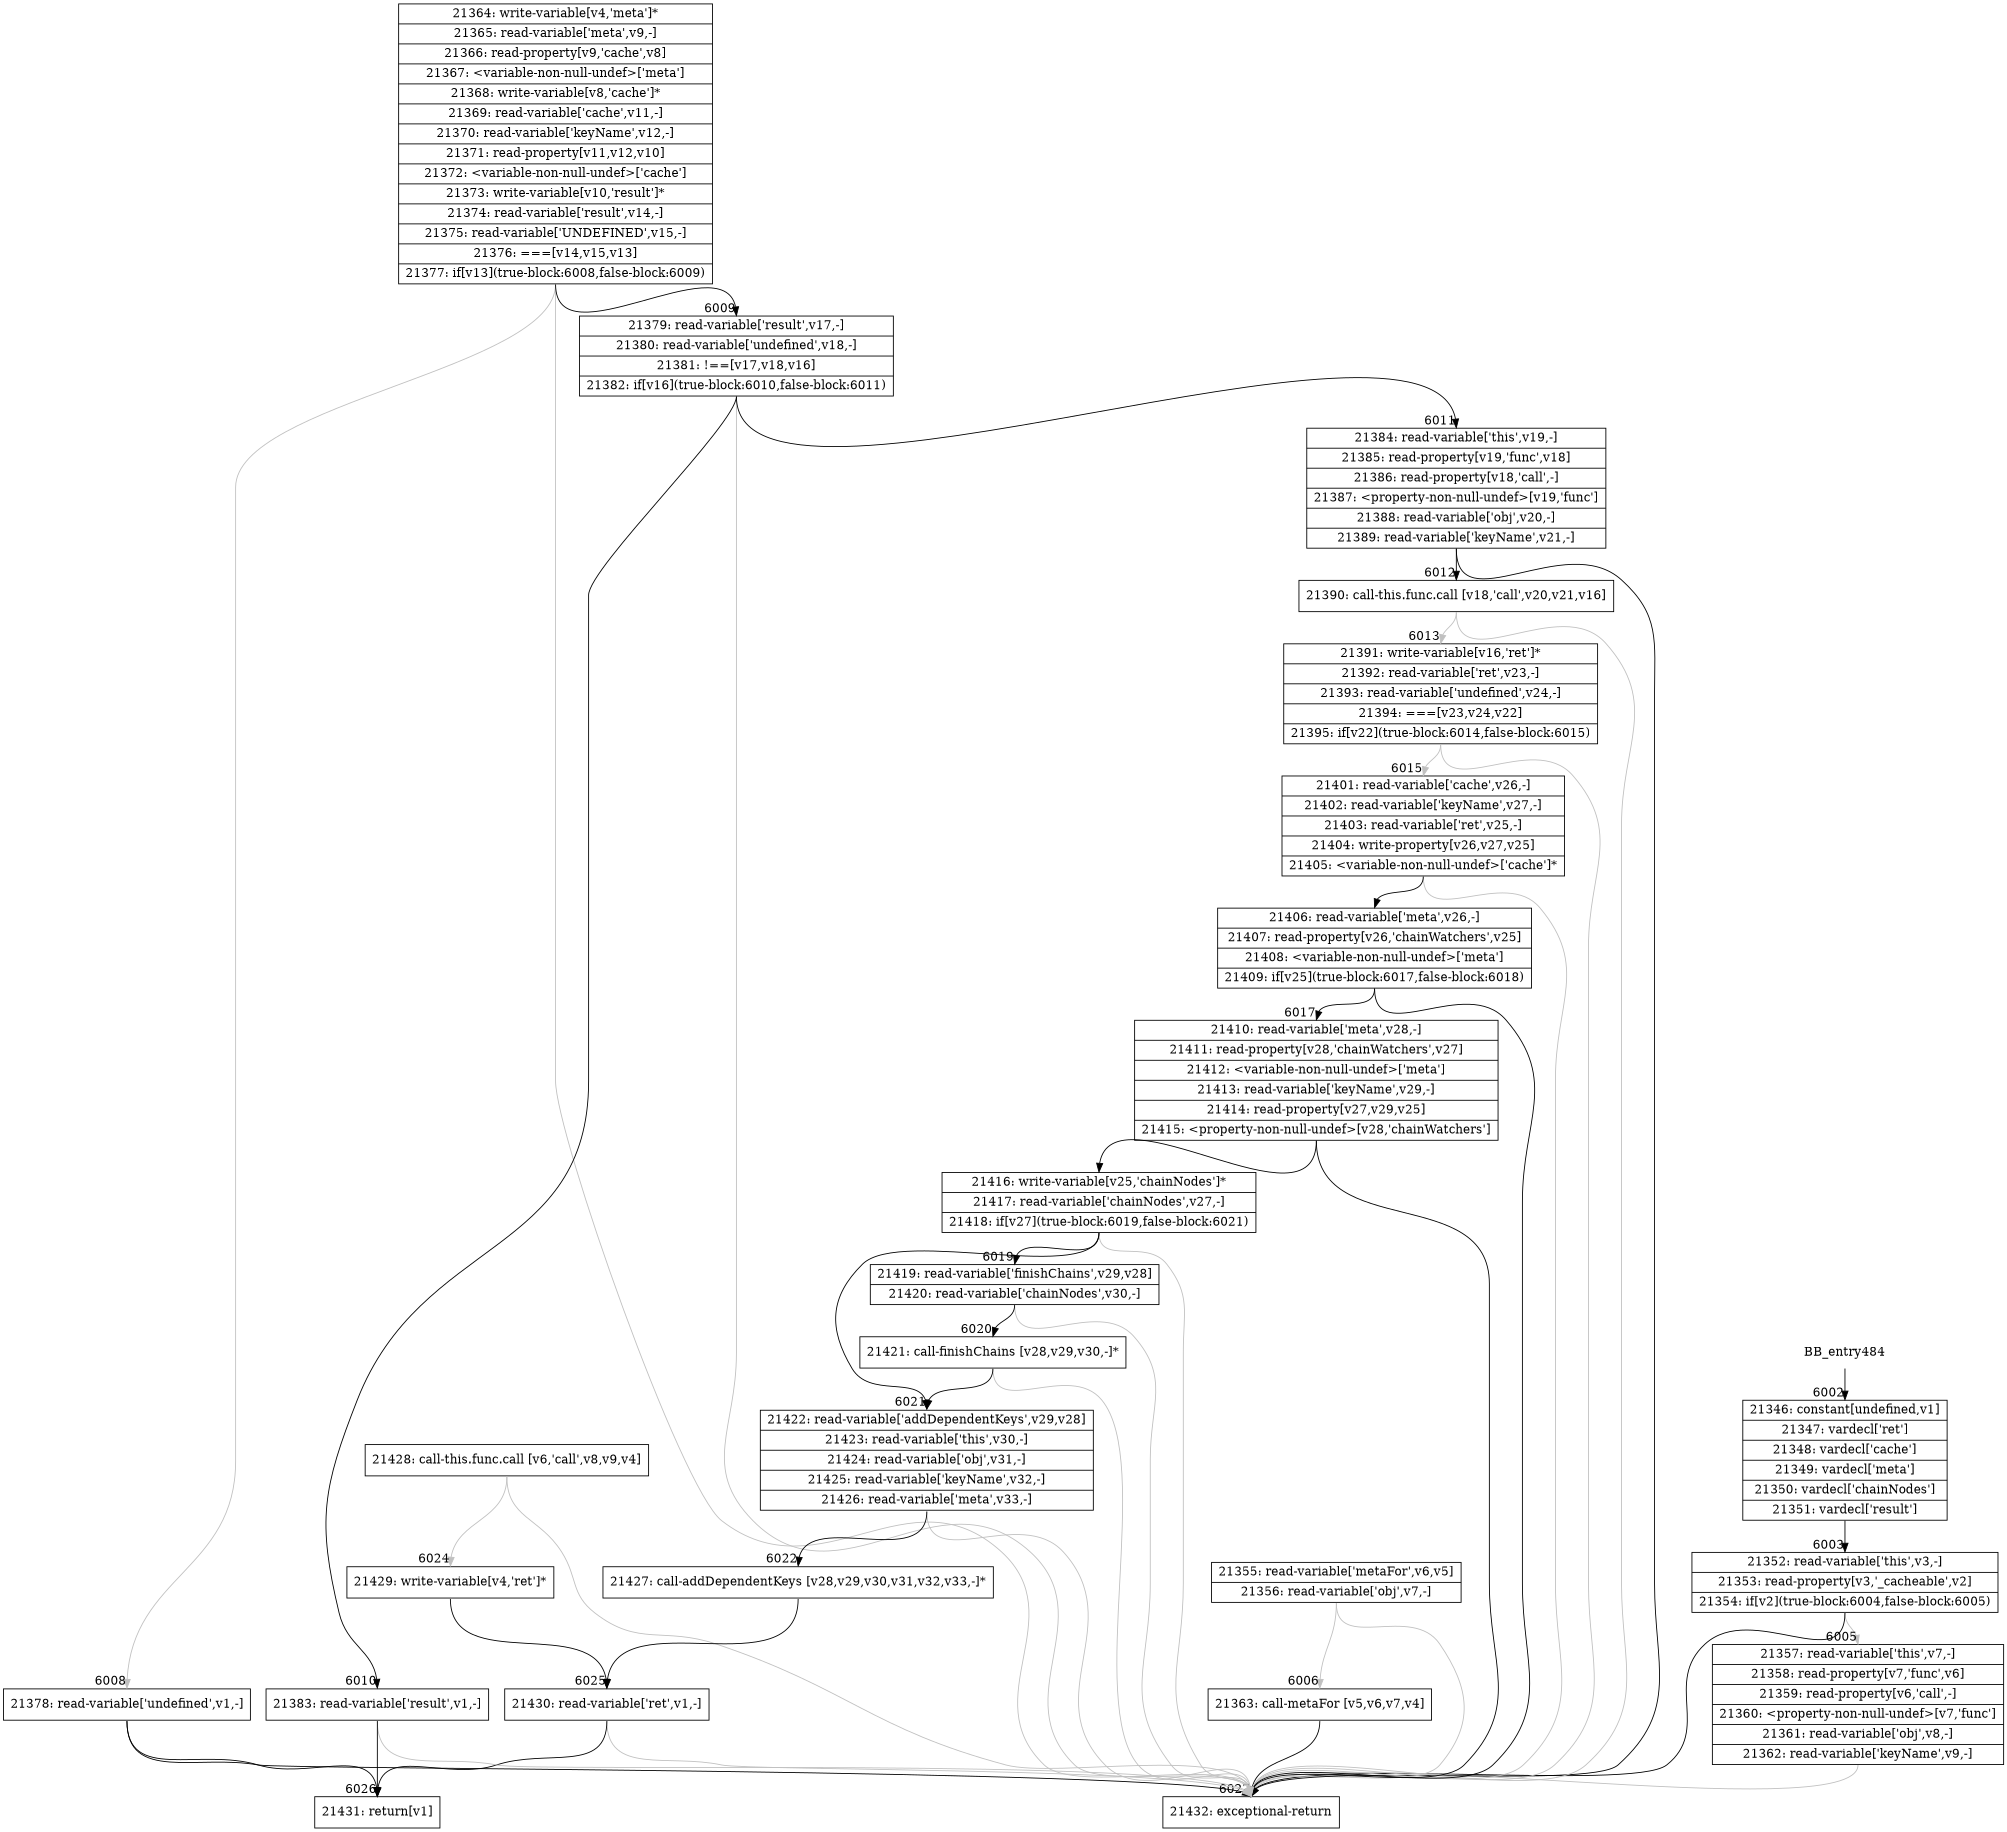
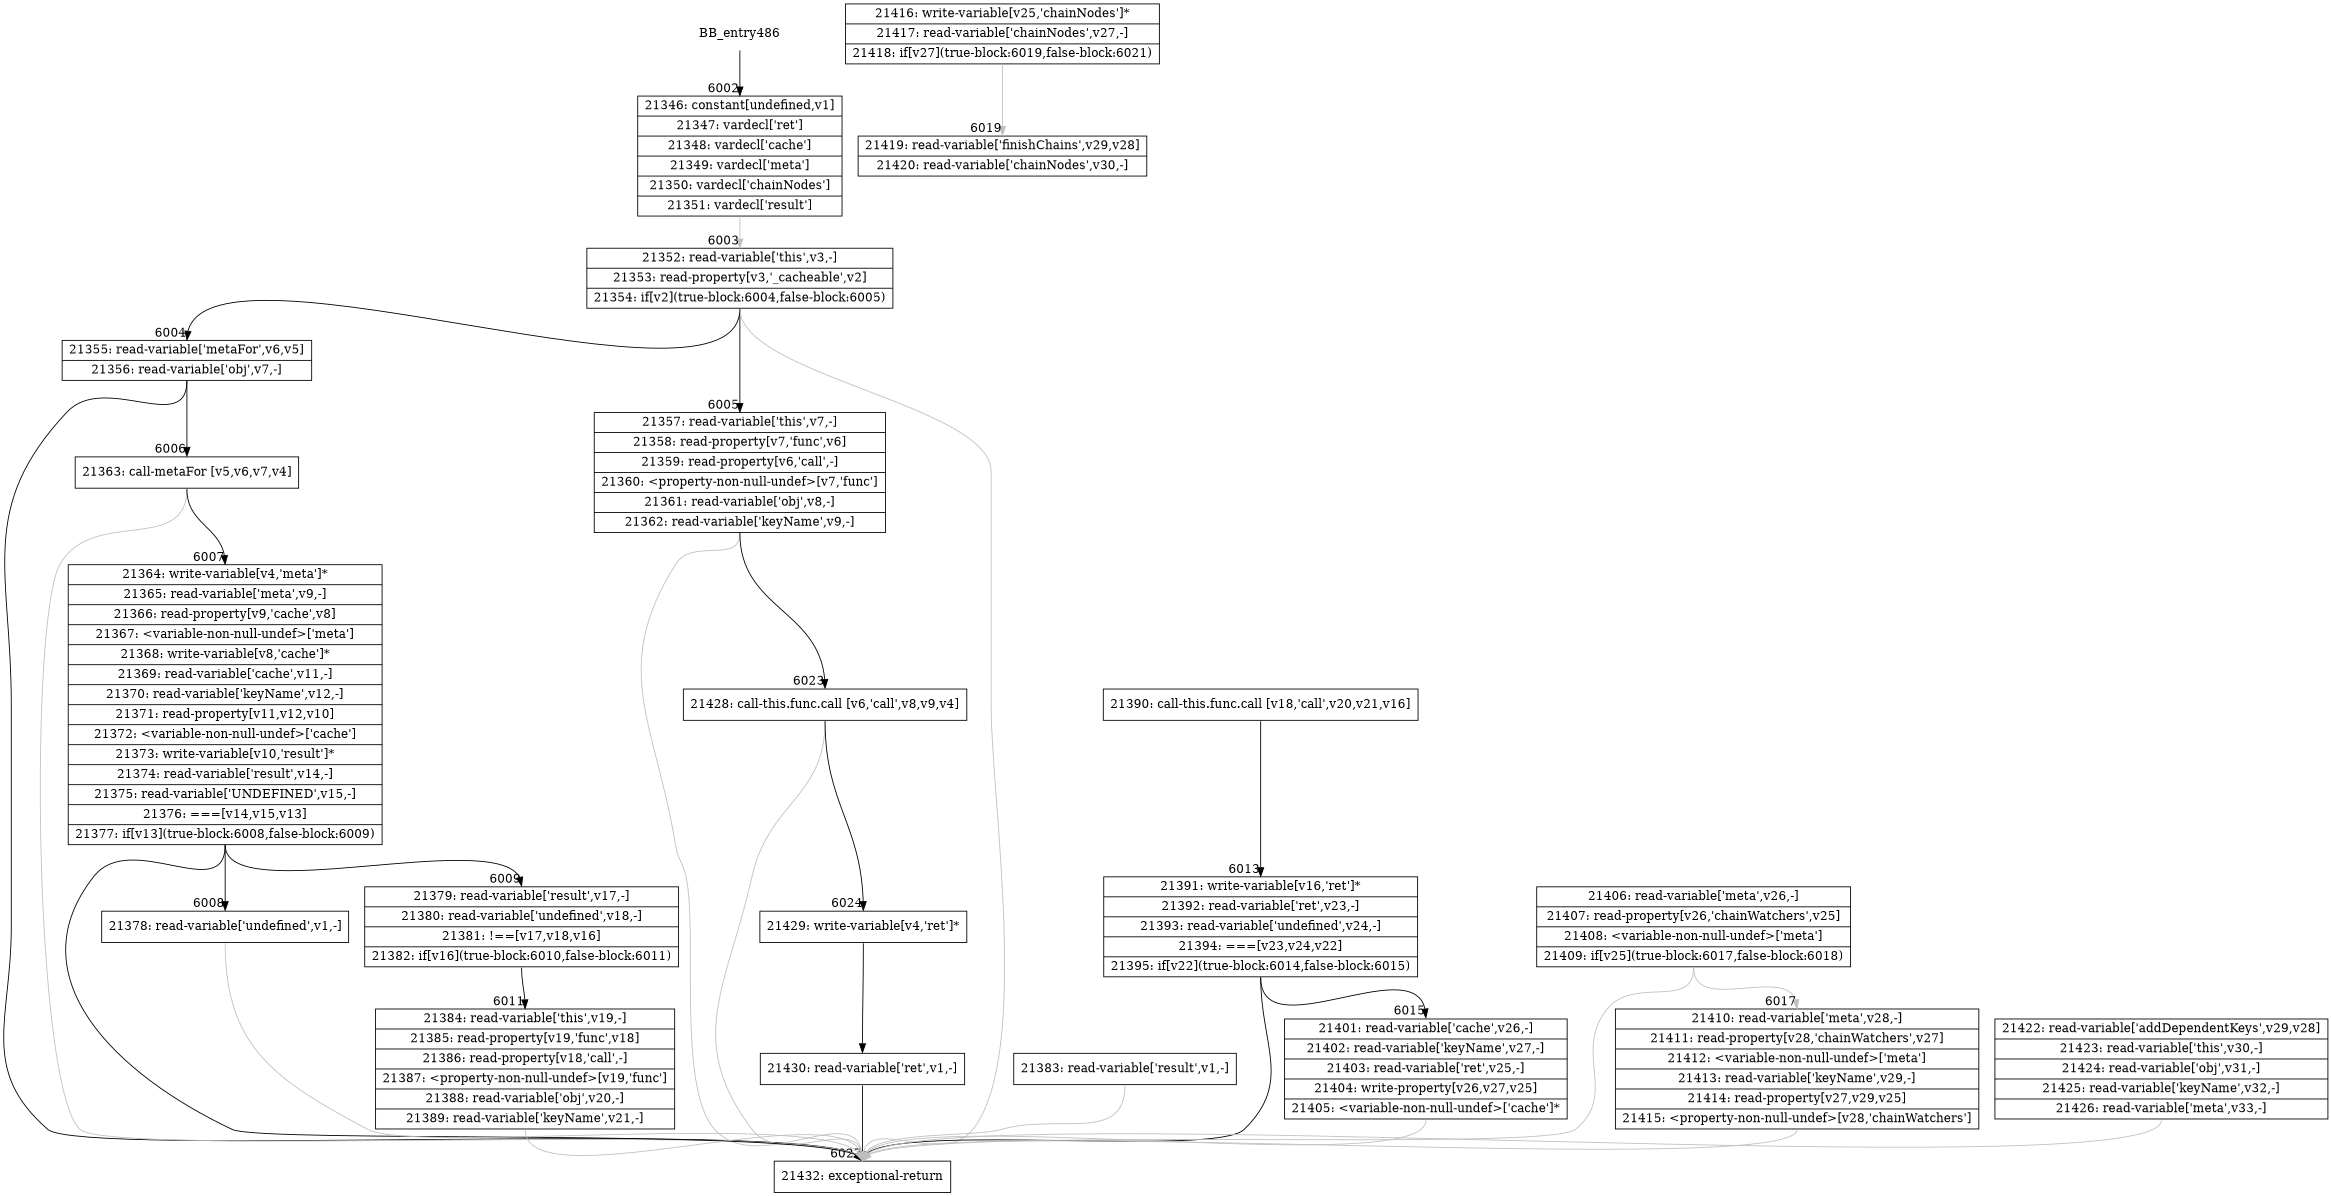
none -> (467, 325)
none -> (203, 524)
(1456, 560) -> none
none -> (779, 608)
(1452, 624) -> (1261, 794)
(1435, 757) -> (1339, 998)
(1403, 892) -> none
(236, 903) -> (225, 873)
(1350, 1004) -> (1741, 988)
(589, 1066) -> none
(1212, 1158) -> none
(1061, 1249) -> (1002, 95)
(885, 1254) -> none
(1655, 1262) -> (690, 1146)
(612, 1277) -> (300, 1135)
(1622, 1292) -> none
(736, 1314) -> none
(1588, 1351) -> (1243, 1130)
(993, 1352) -> none
(1845, 1352) -> (740, 34)
(1522, 1441) -> (1551, 1134)
(1183, 1502) -> none
(1489, 1515) -> (1380, 1146)
(482, 1519) -> (843, 812)
(1150, 1525) -> none
(1845, 1532) -> (740, 228)
(798, 1582) -> none
(1849, 1625) -> (740, 356)
(1330, 1641) -> (187, 414)
(1457, 1738) -> (23, 1101)
(1289, 1757) -> (74, 1116)
(915, 1770) -> (862, 1119)
(673, 1771) -> (360, 1125)
(1607, 1774) -> (991, 708)
(377, 1812) -> none
